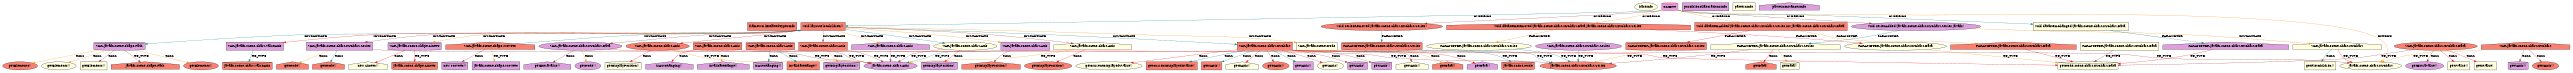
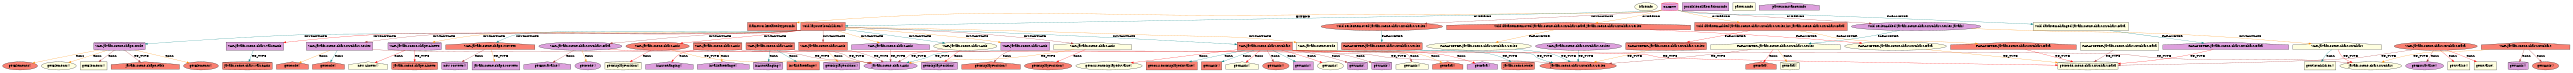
(2043, 14) -> (1230, 15)
(1603, 17) -> (1603, 17)
(1898, 17) -> (1898, 17)
(629, 35) -> (649, 31)
(119, 46) -> (119, 46)
